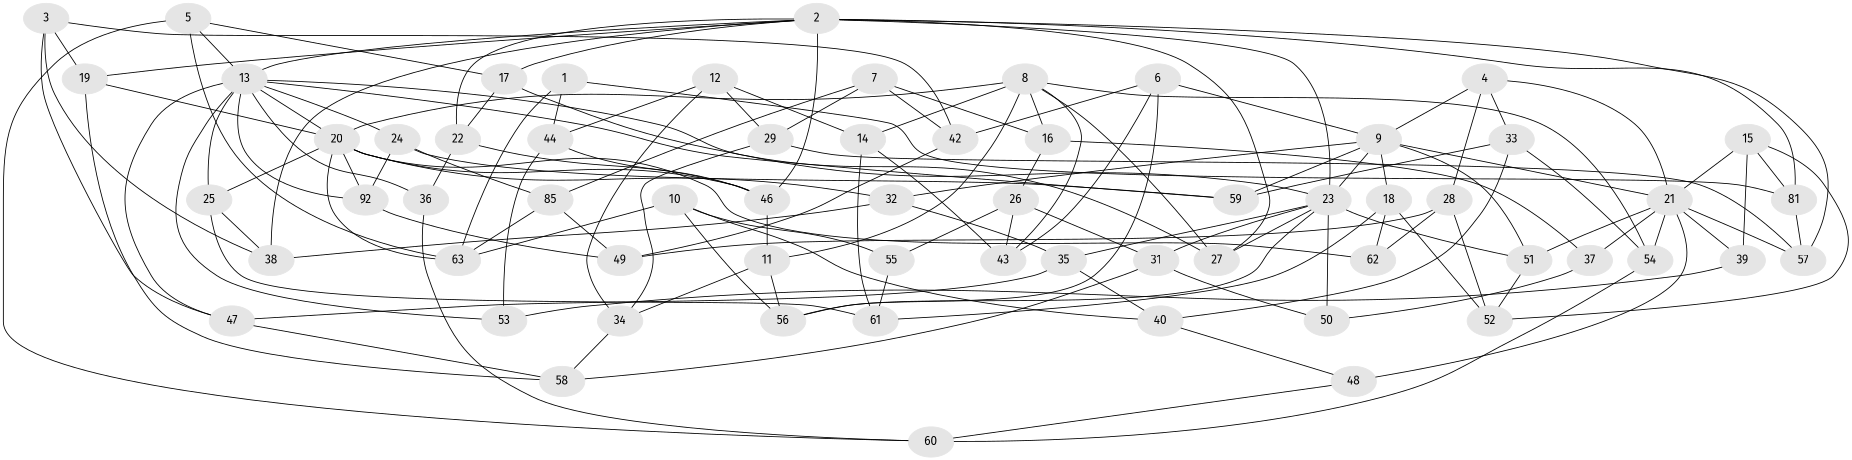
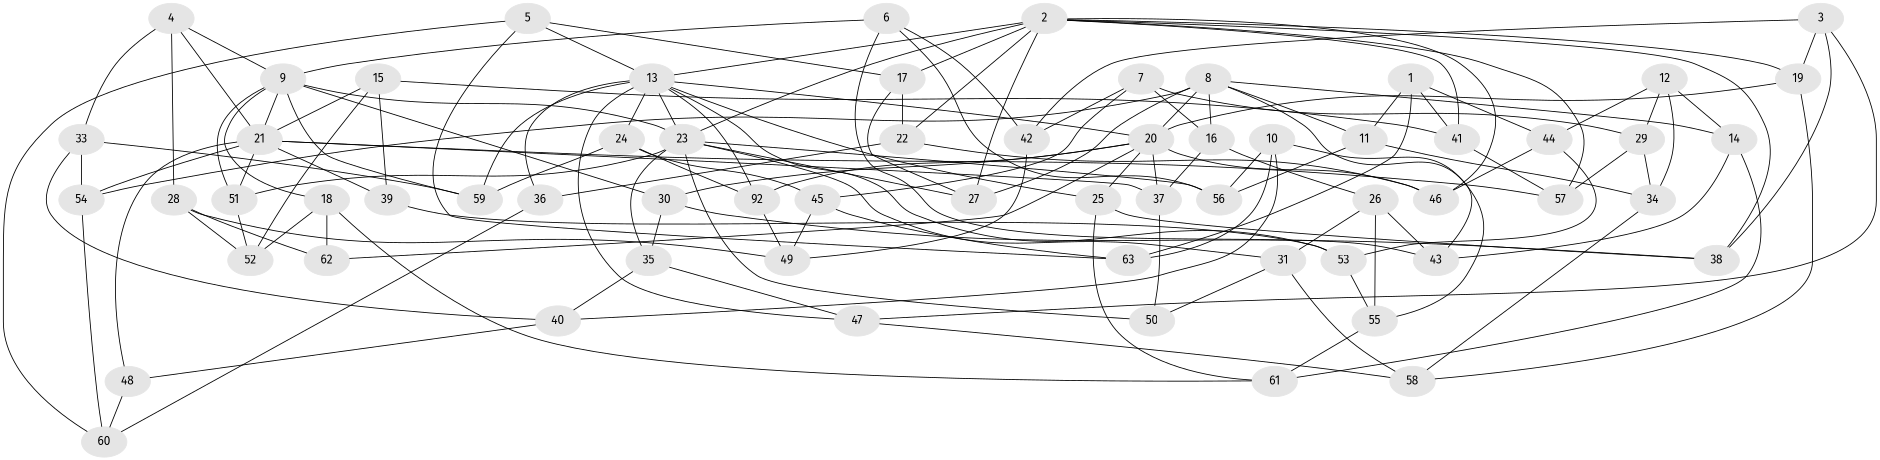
(550, 200) -> (818, 200)
(892, 200) -> (665, 200)
(1794, 200) -> (1457, 139)
(340, 221) -> (1155, 170)
(767, 230) -> (1388, 108)
none -> (1359, 291)
